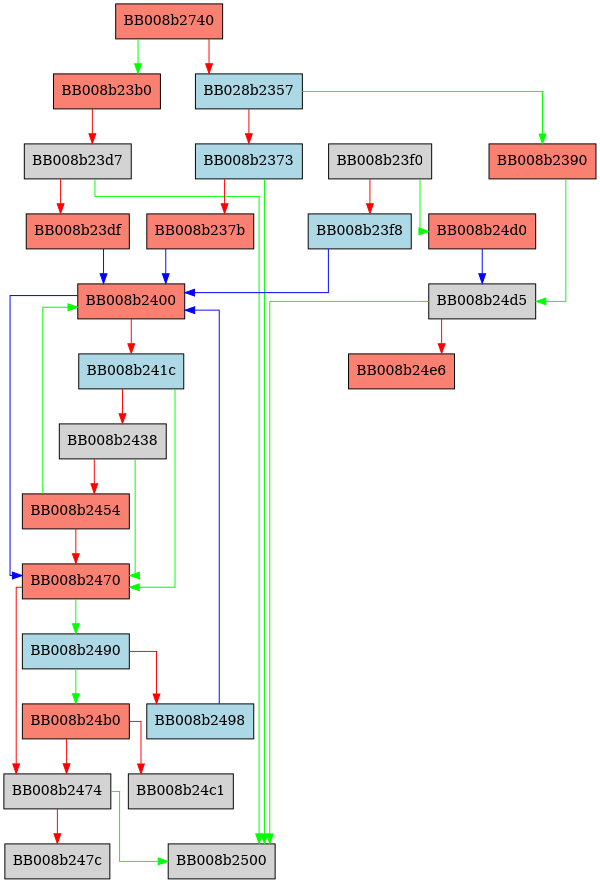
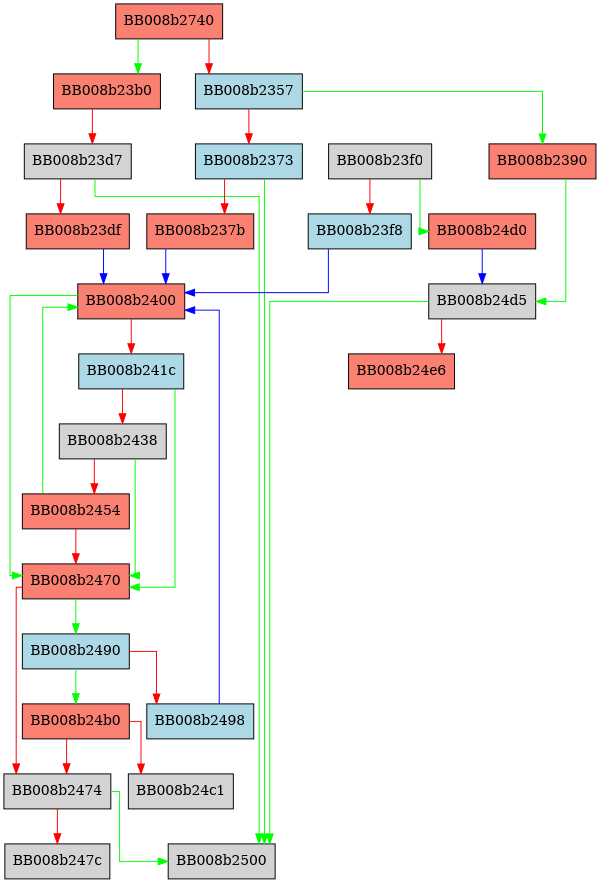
(249, 91) -> (249, 91)
(10, 403) -> (10, 403)
